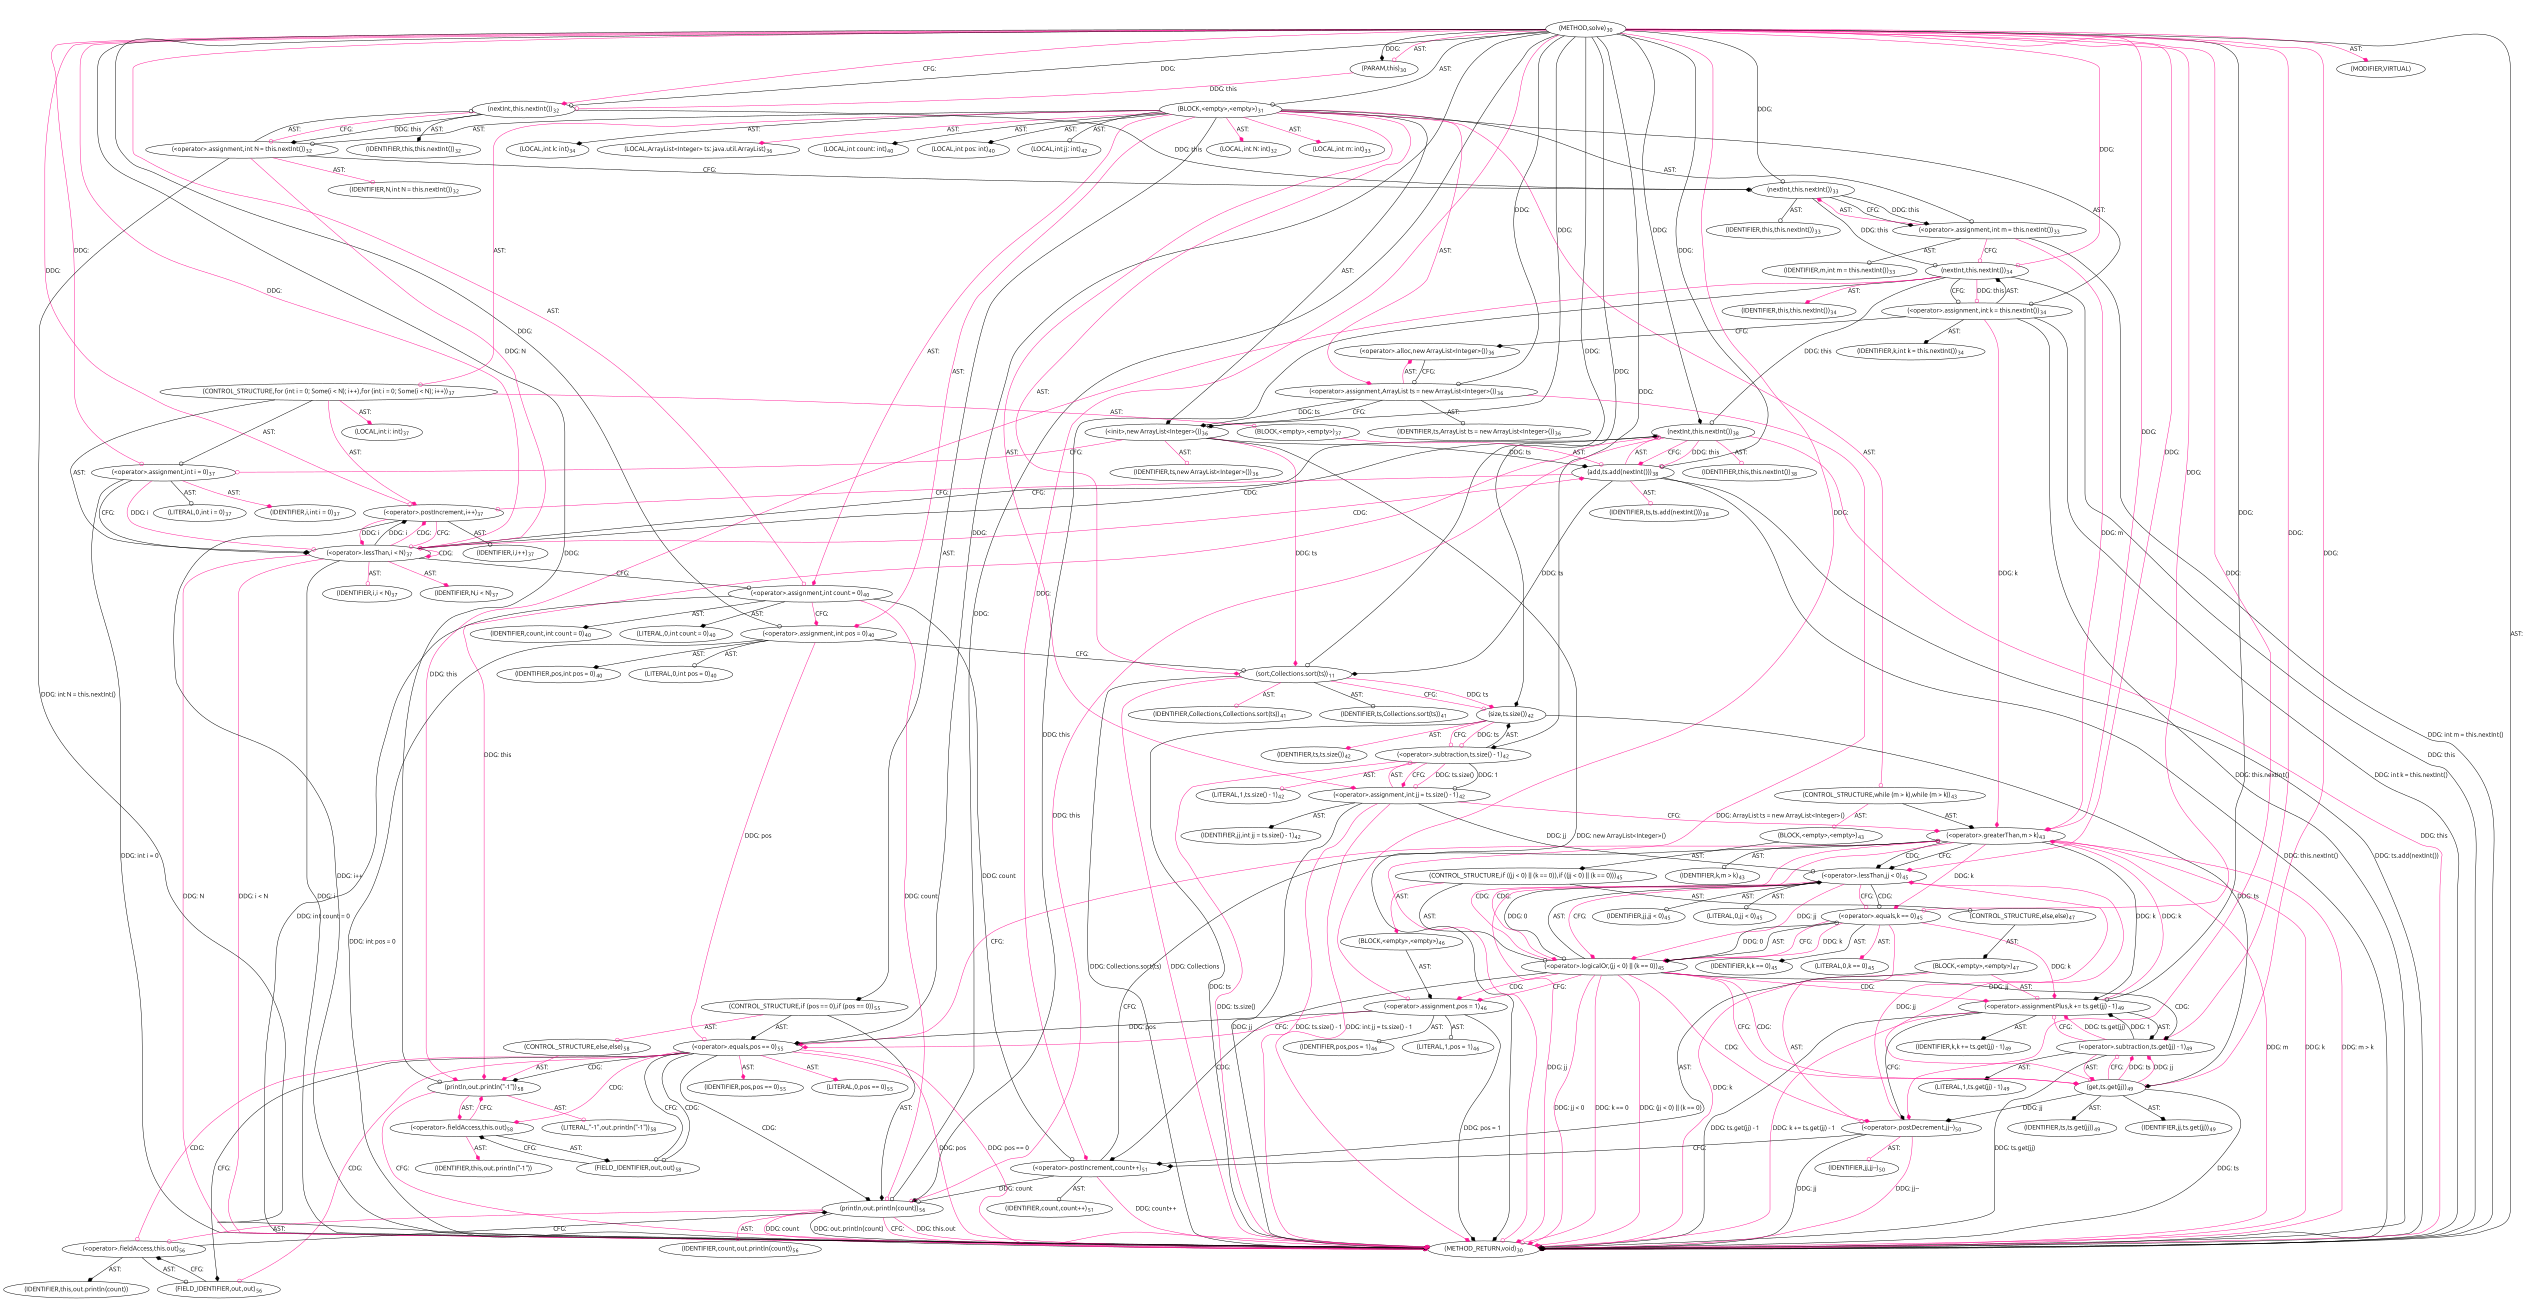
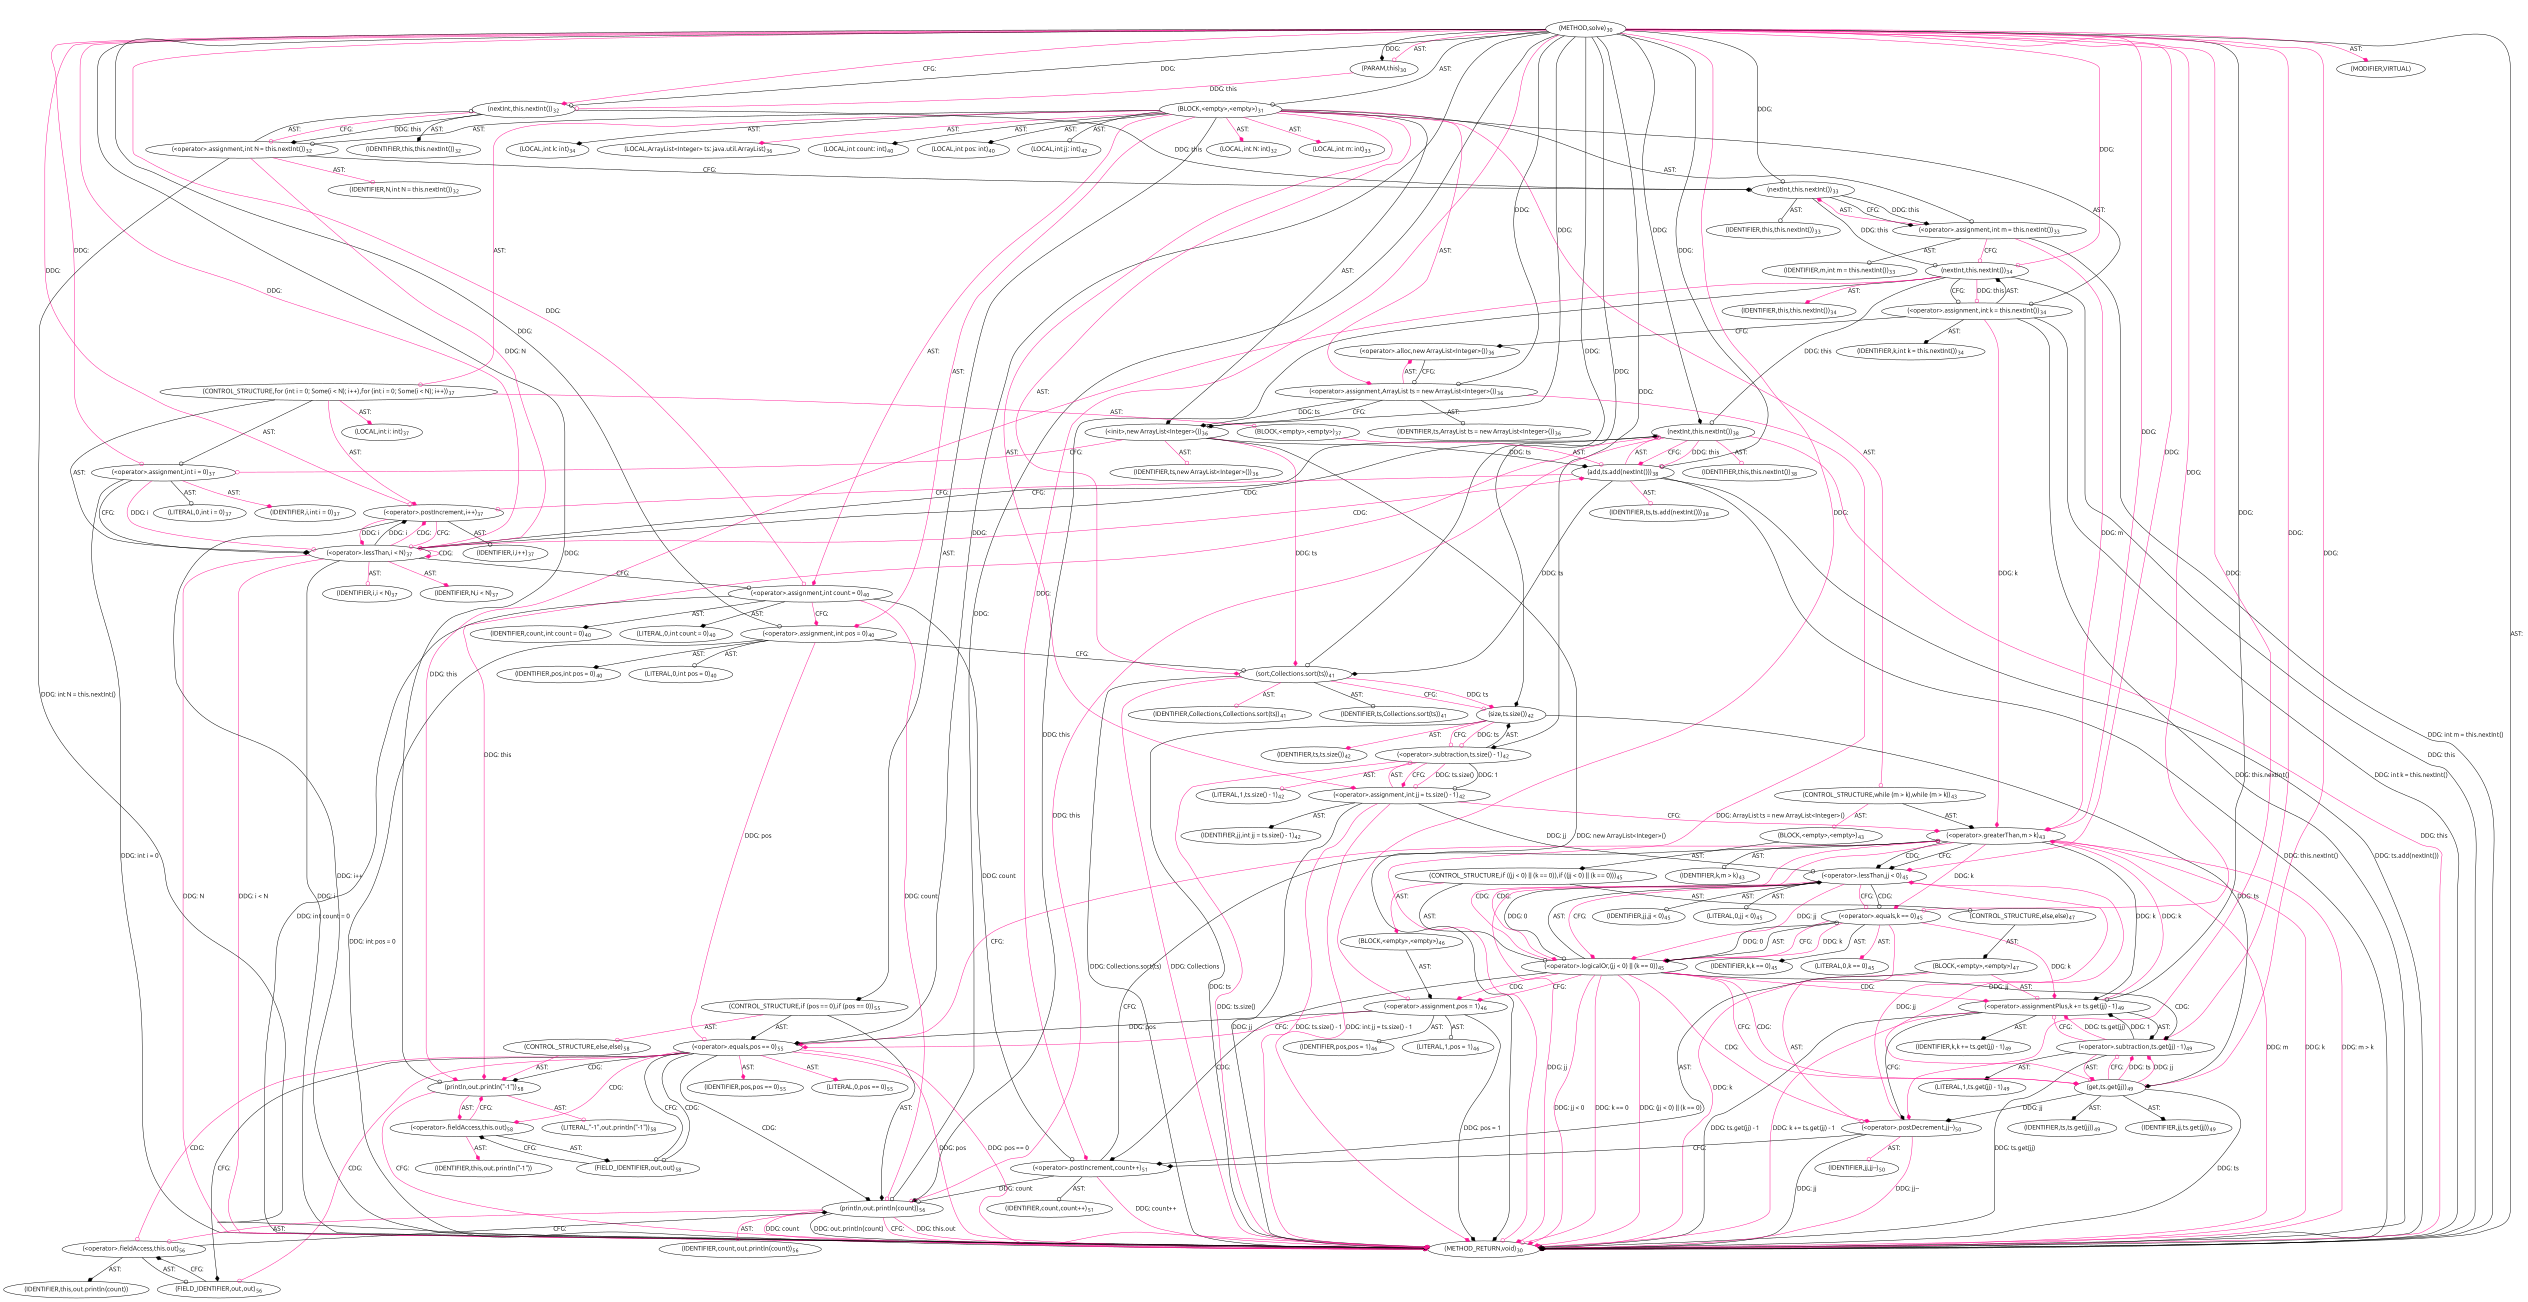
(554, 311) -> (554, 311)
(1332, 674) -> (1332, 674)
